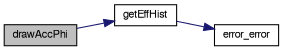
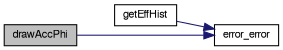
(90, 26) -> (140, 35)
